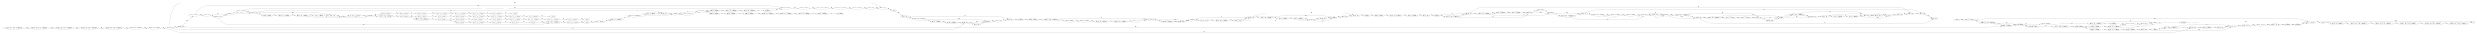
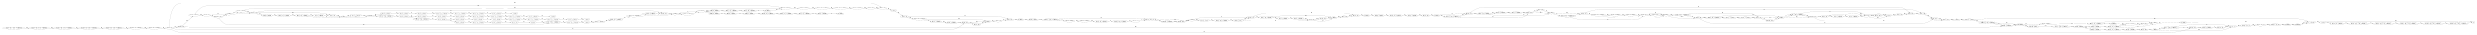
none -> (1946, 20)
